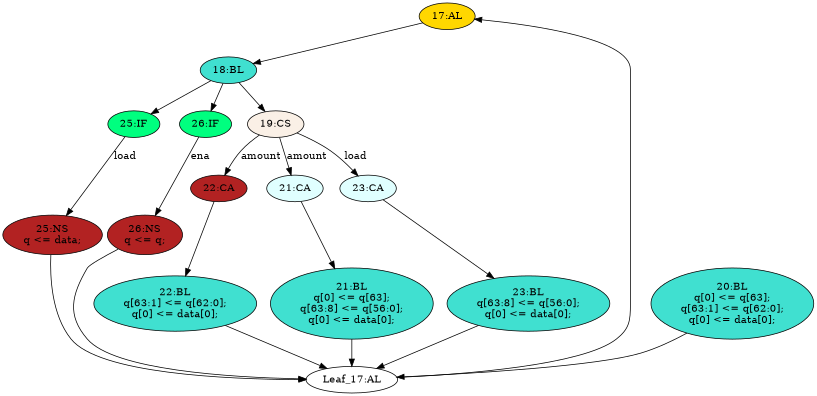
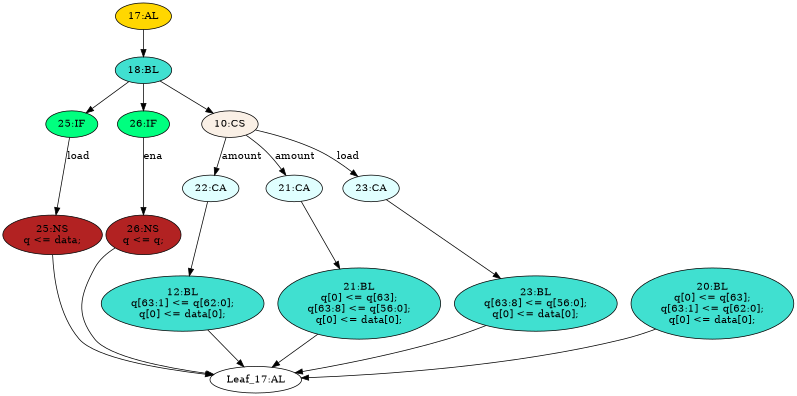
(276, 124) -> (230, 124)
(219, 188) -> (211, 188)
(630, 237) -> none
(175, 304) -> (183, 304)
